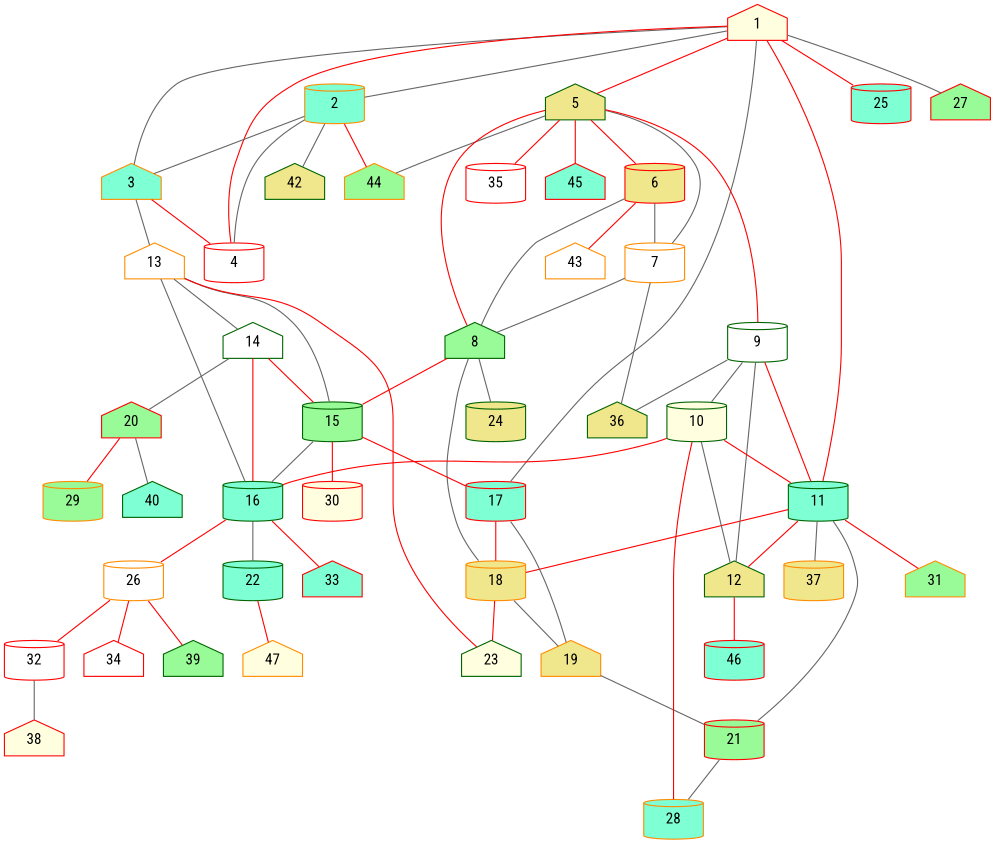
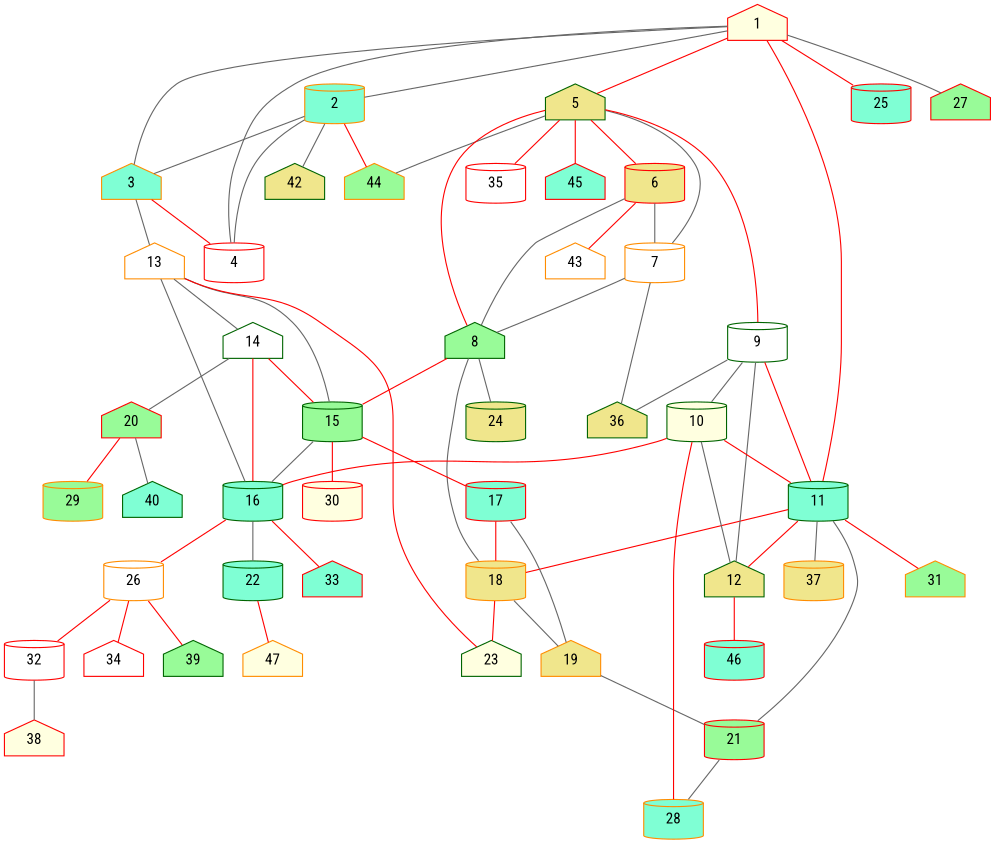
(387, 56) -> (387, 56)
(689, 291) -> none
